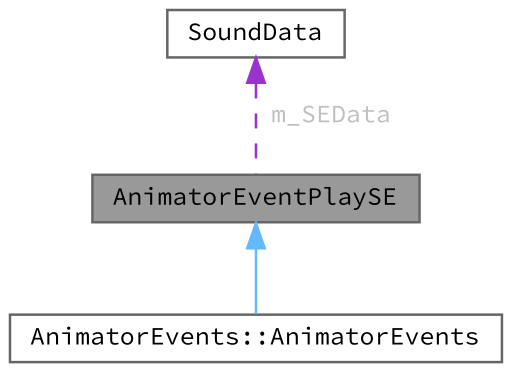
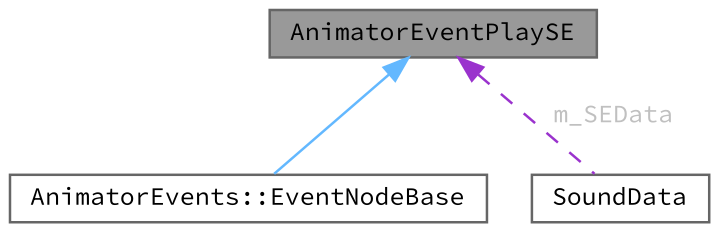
(256, 129) -> (536, 124)
(256, 338) -> (248, 199)
